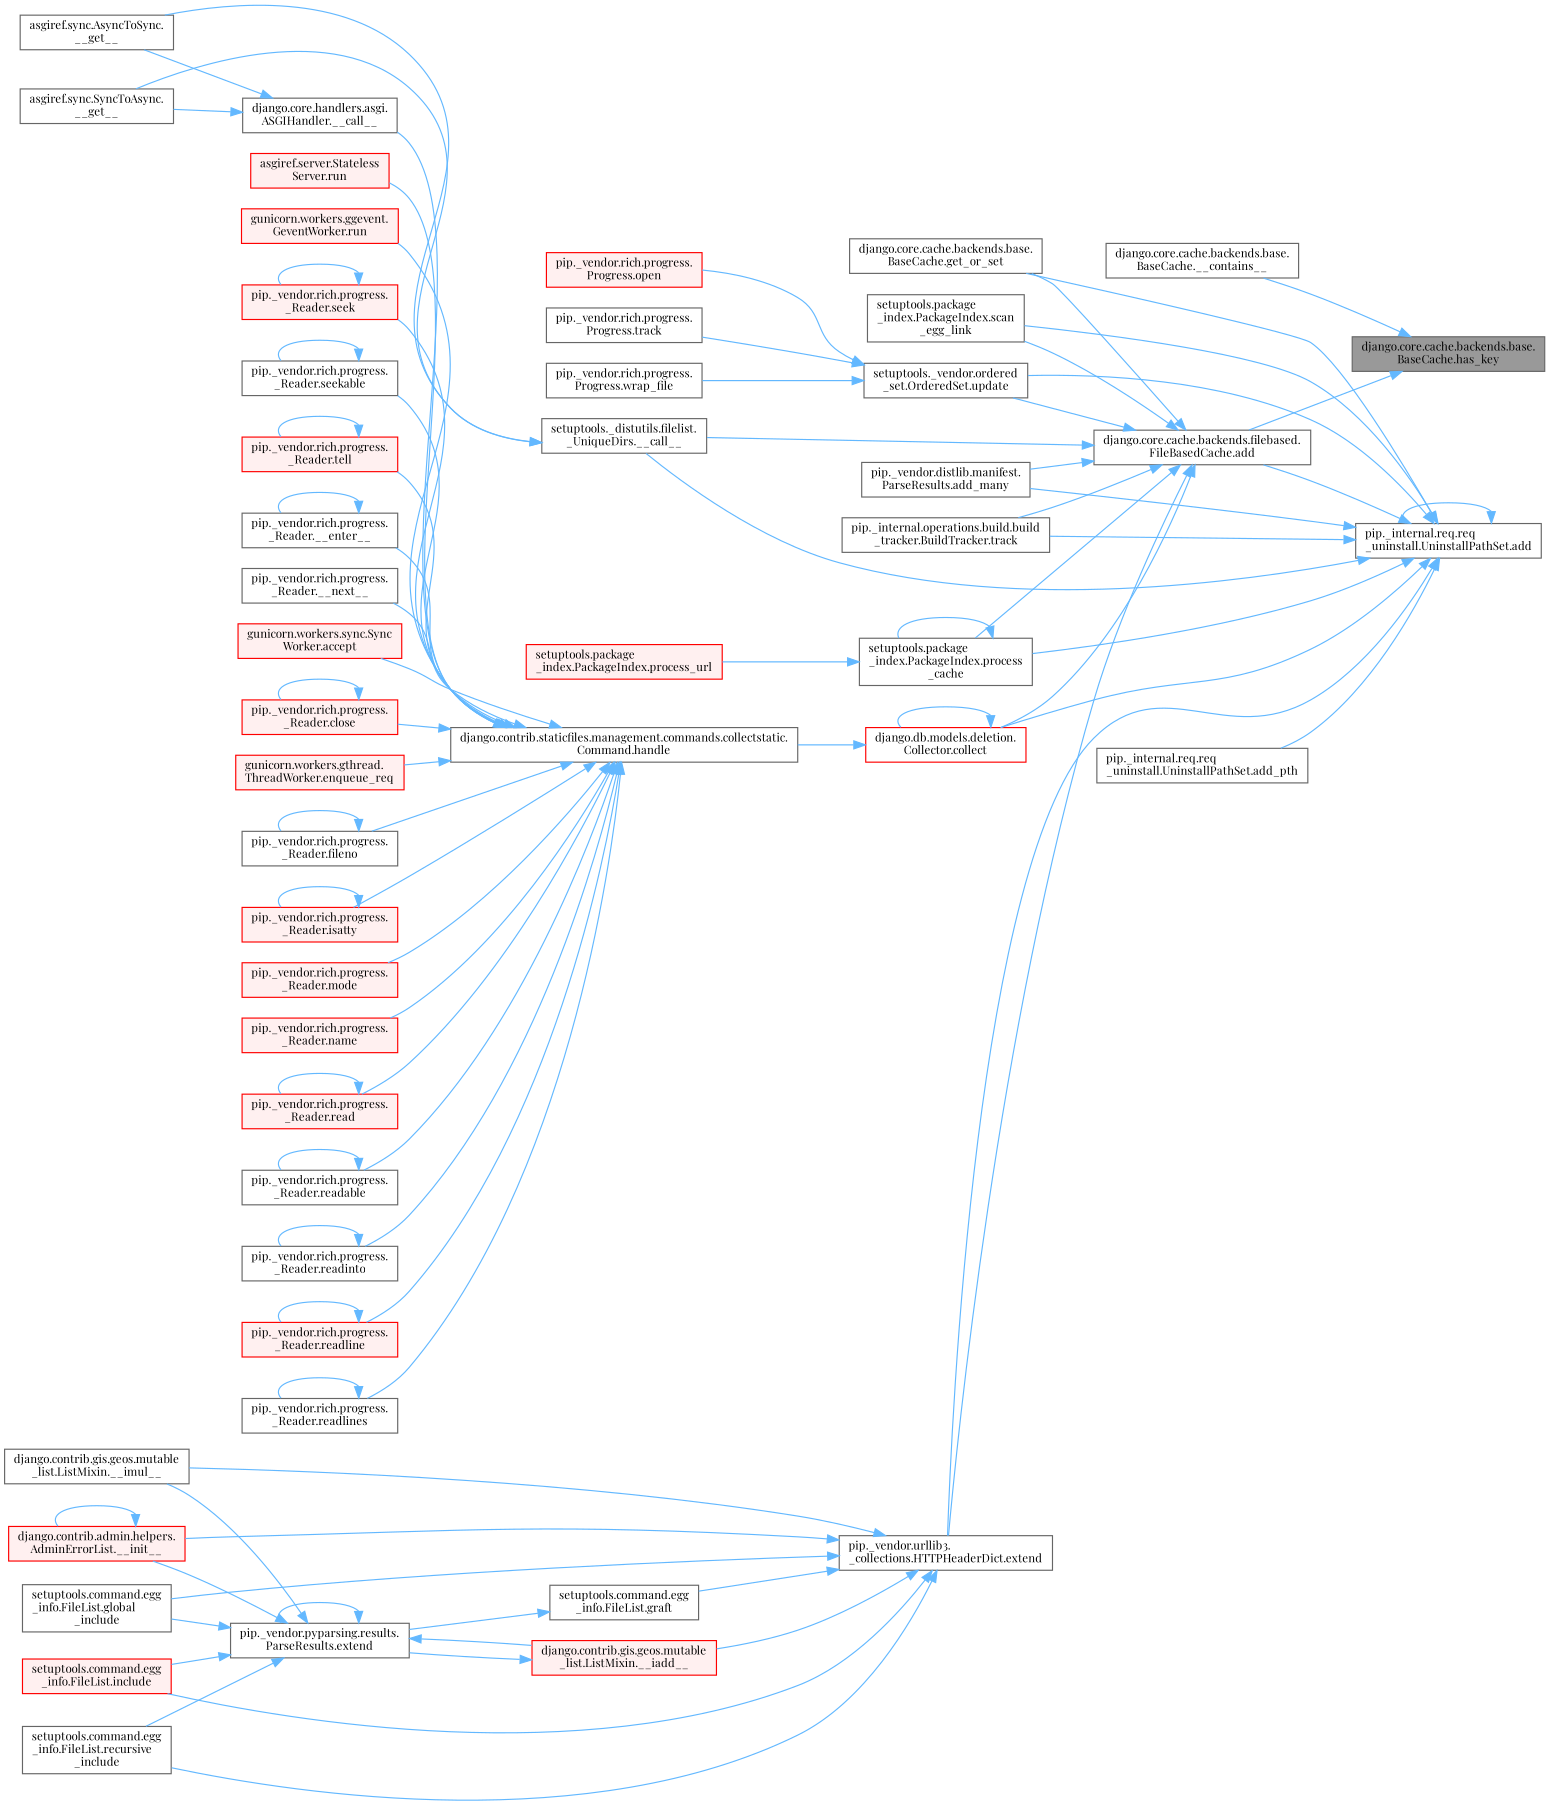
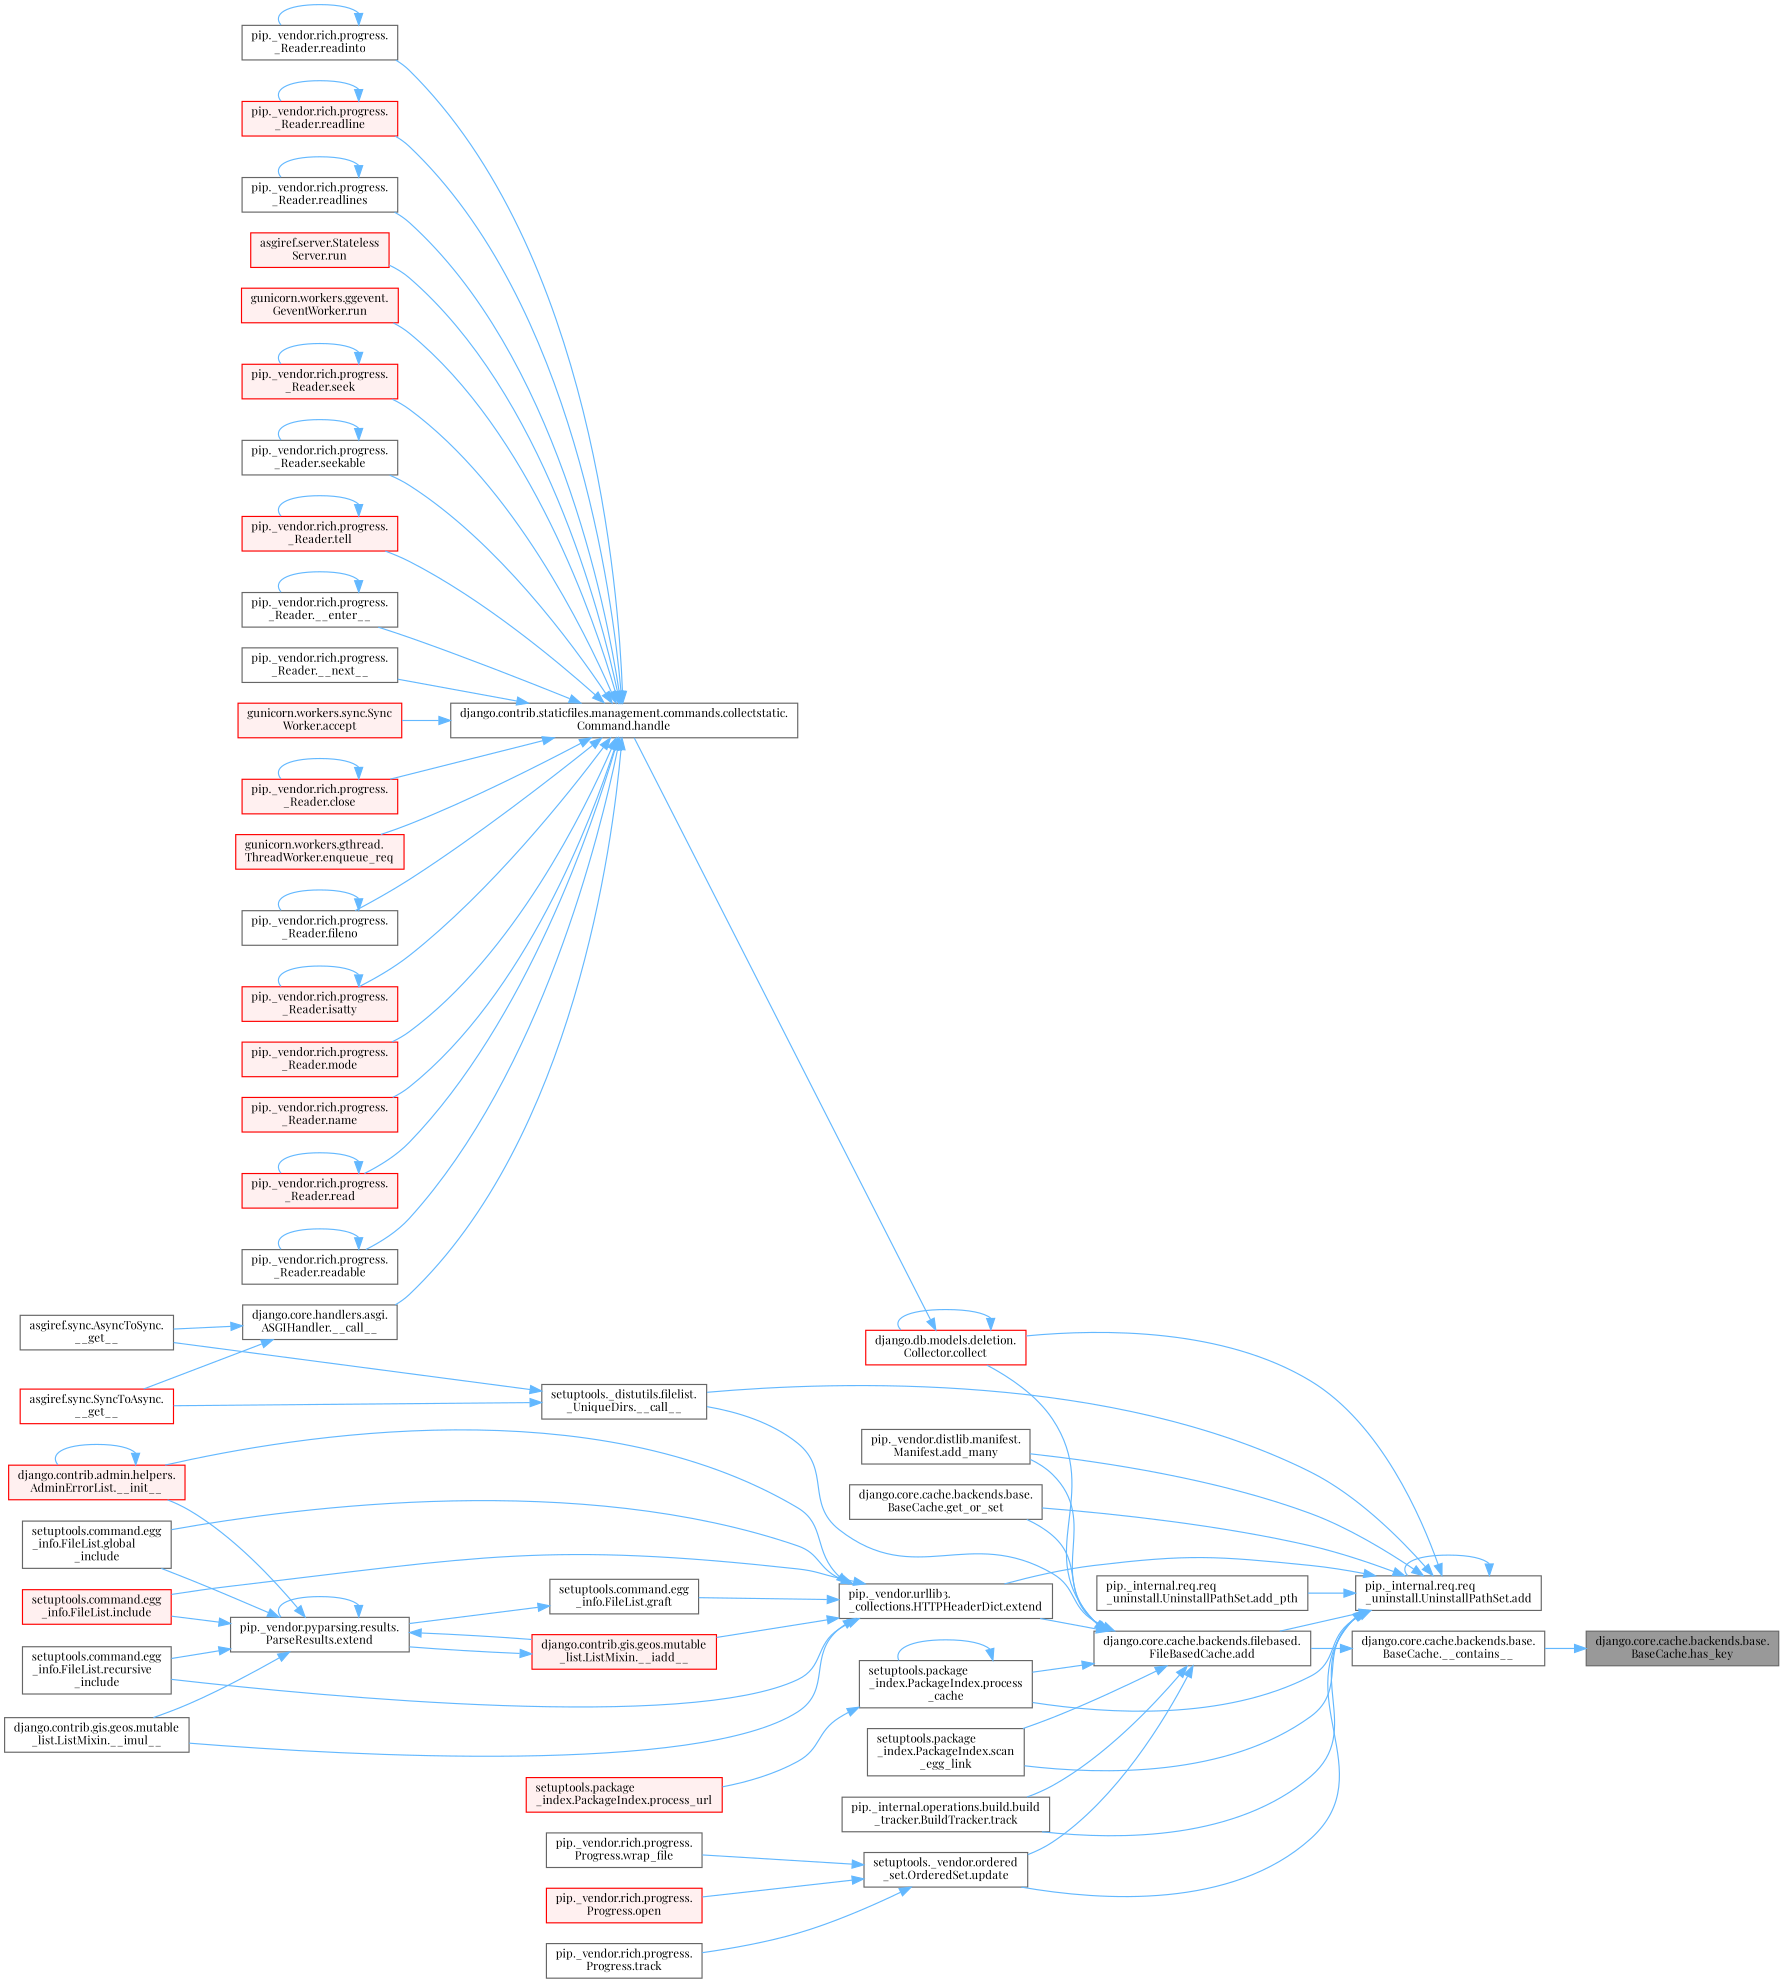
(97, 106) -> (97, 1406)
(1320, 403) -> (1325, 1648)
(946, 480) -> (946, 1447)
